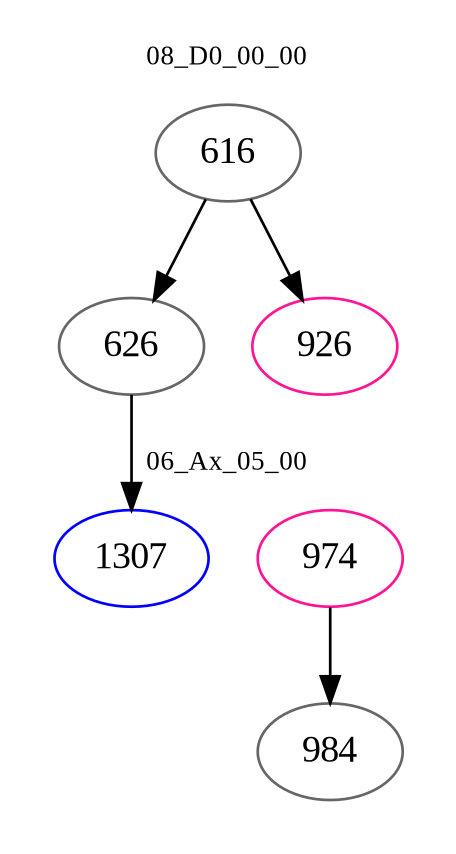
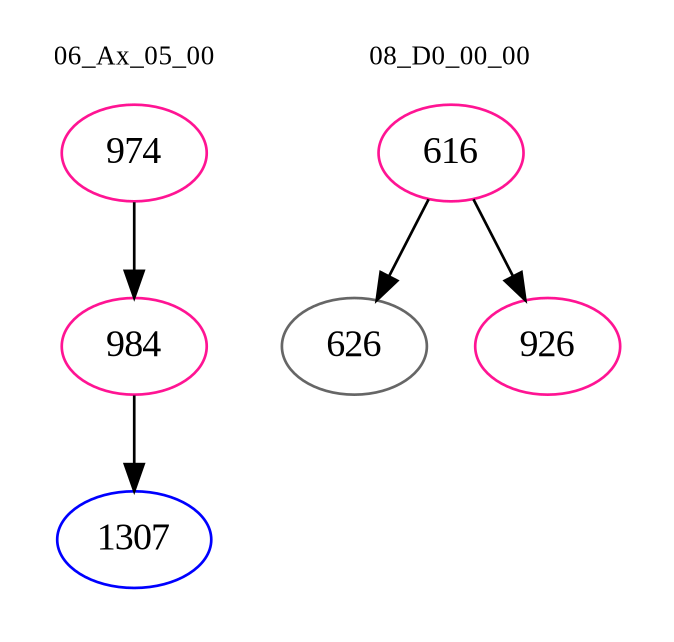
(228, 153) -> (451, 153)
(132, 454) -> (134, 430)
(330, 752) -> (134, 346)
